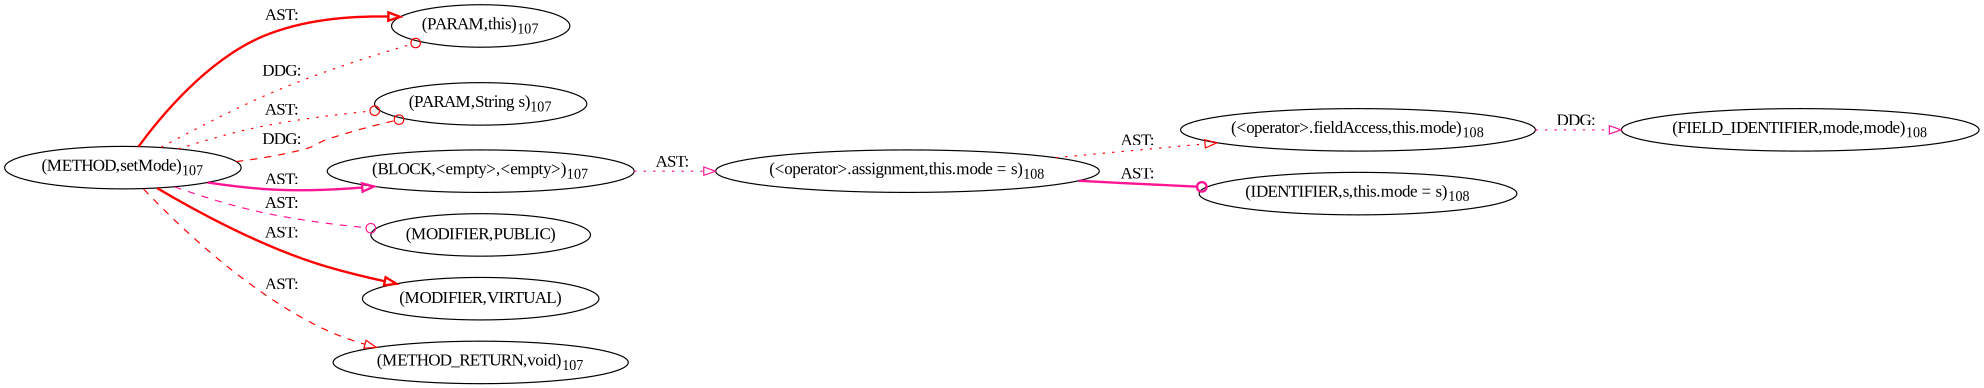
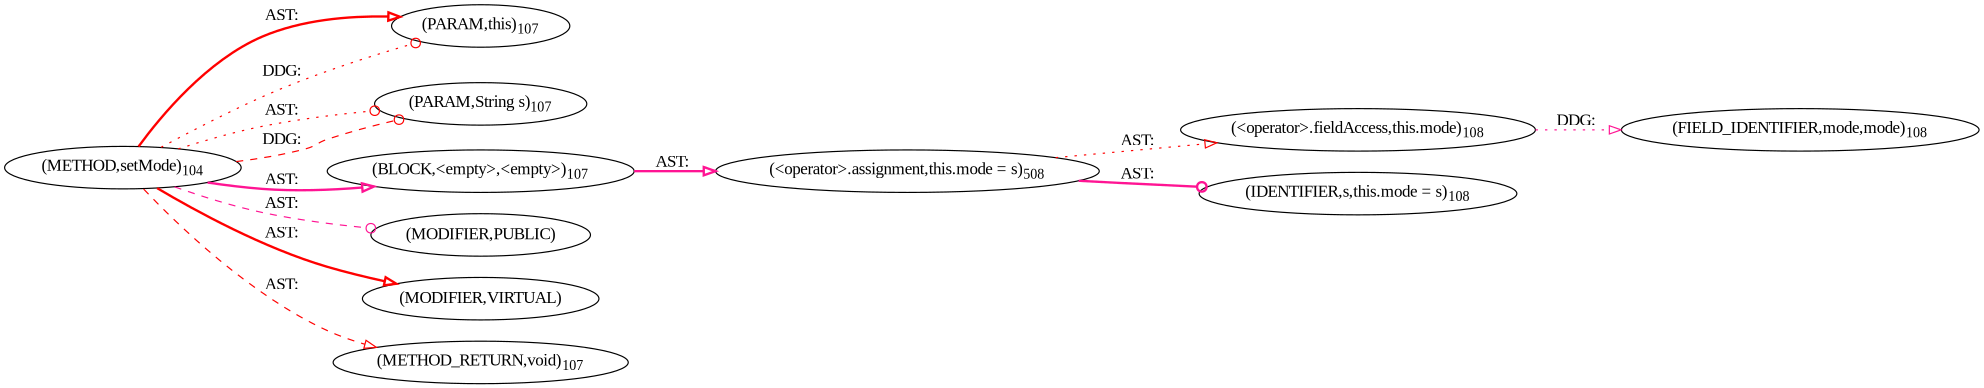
(193, 166) -> (193, 166)
(1034, 169) -> (1034, 169)
(669, 171) -> (669, 171)
